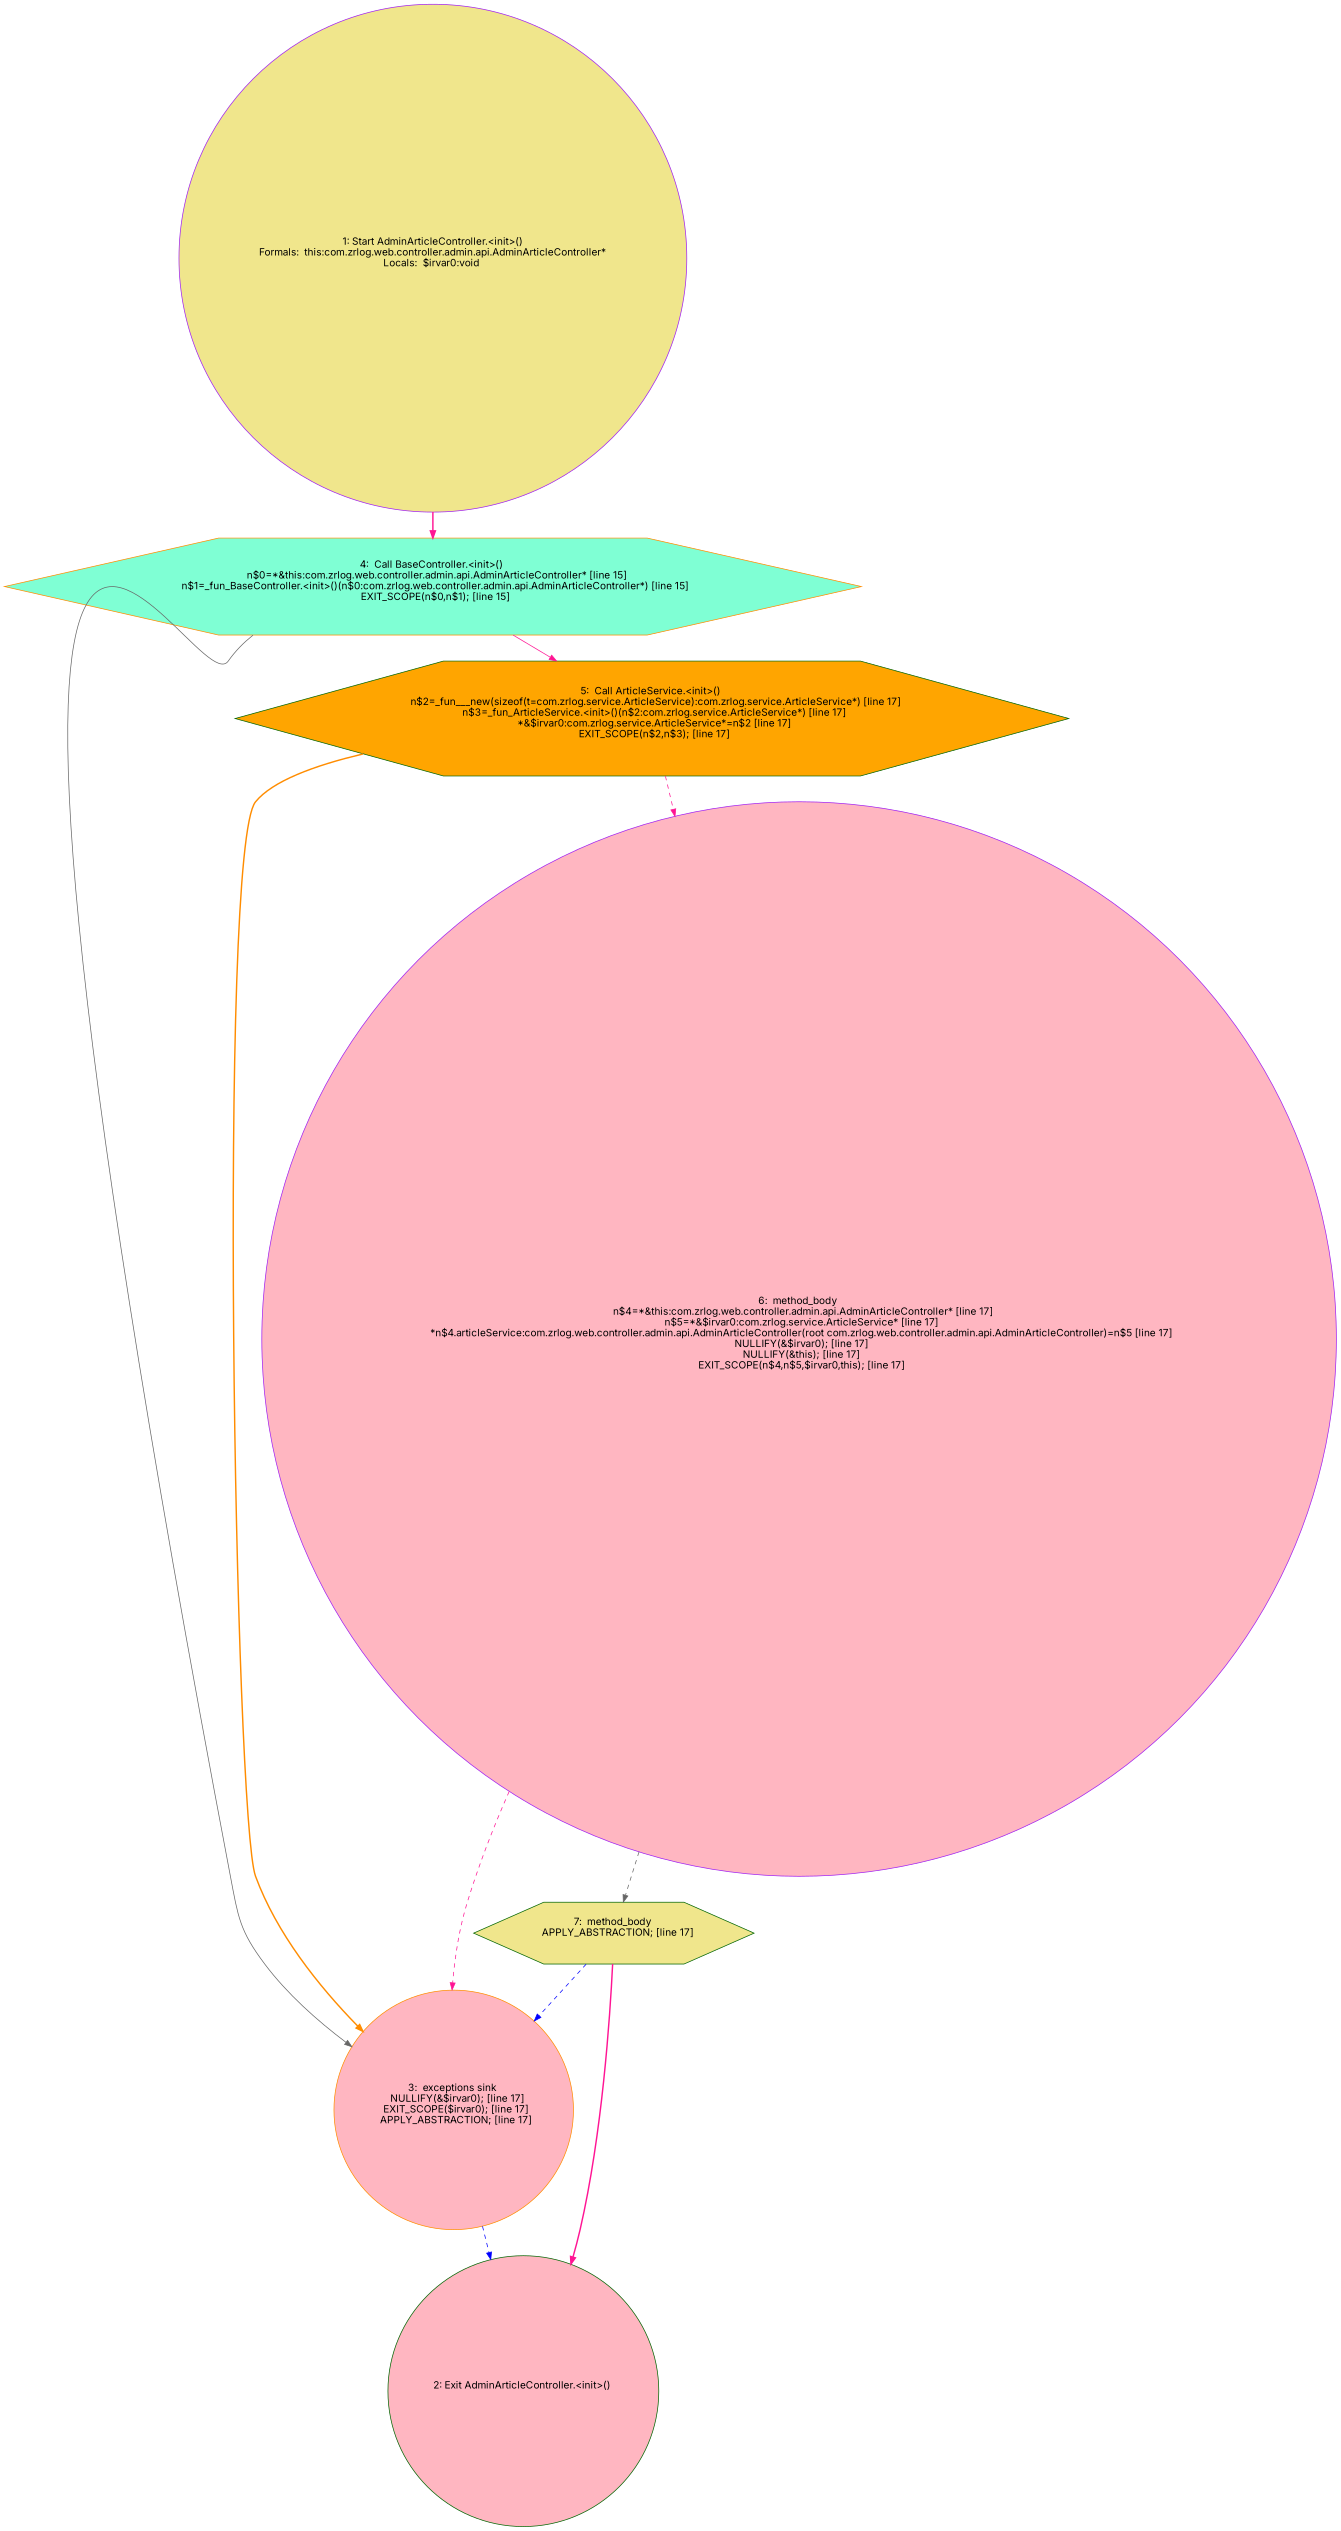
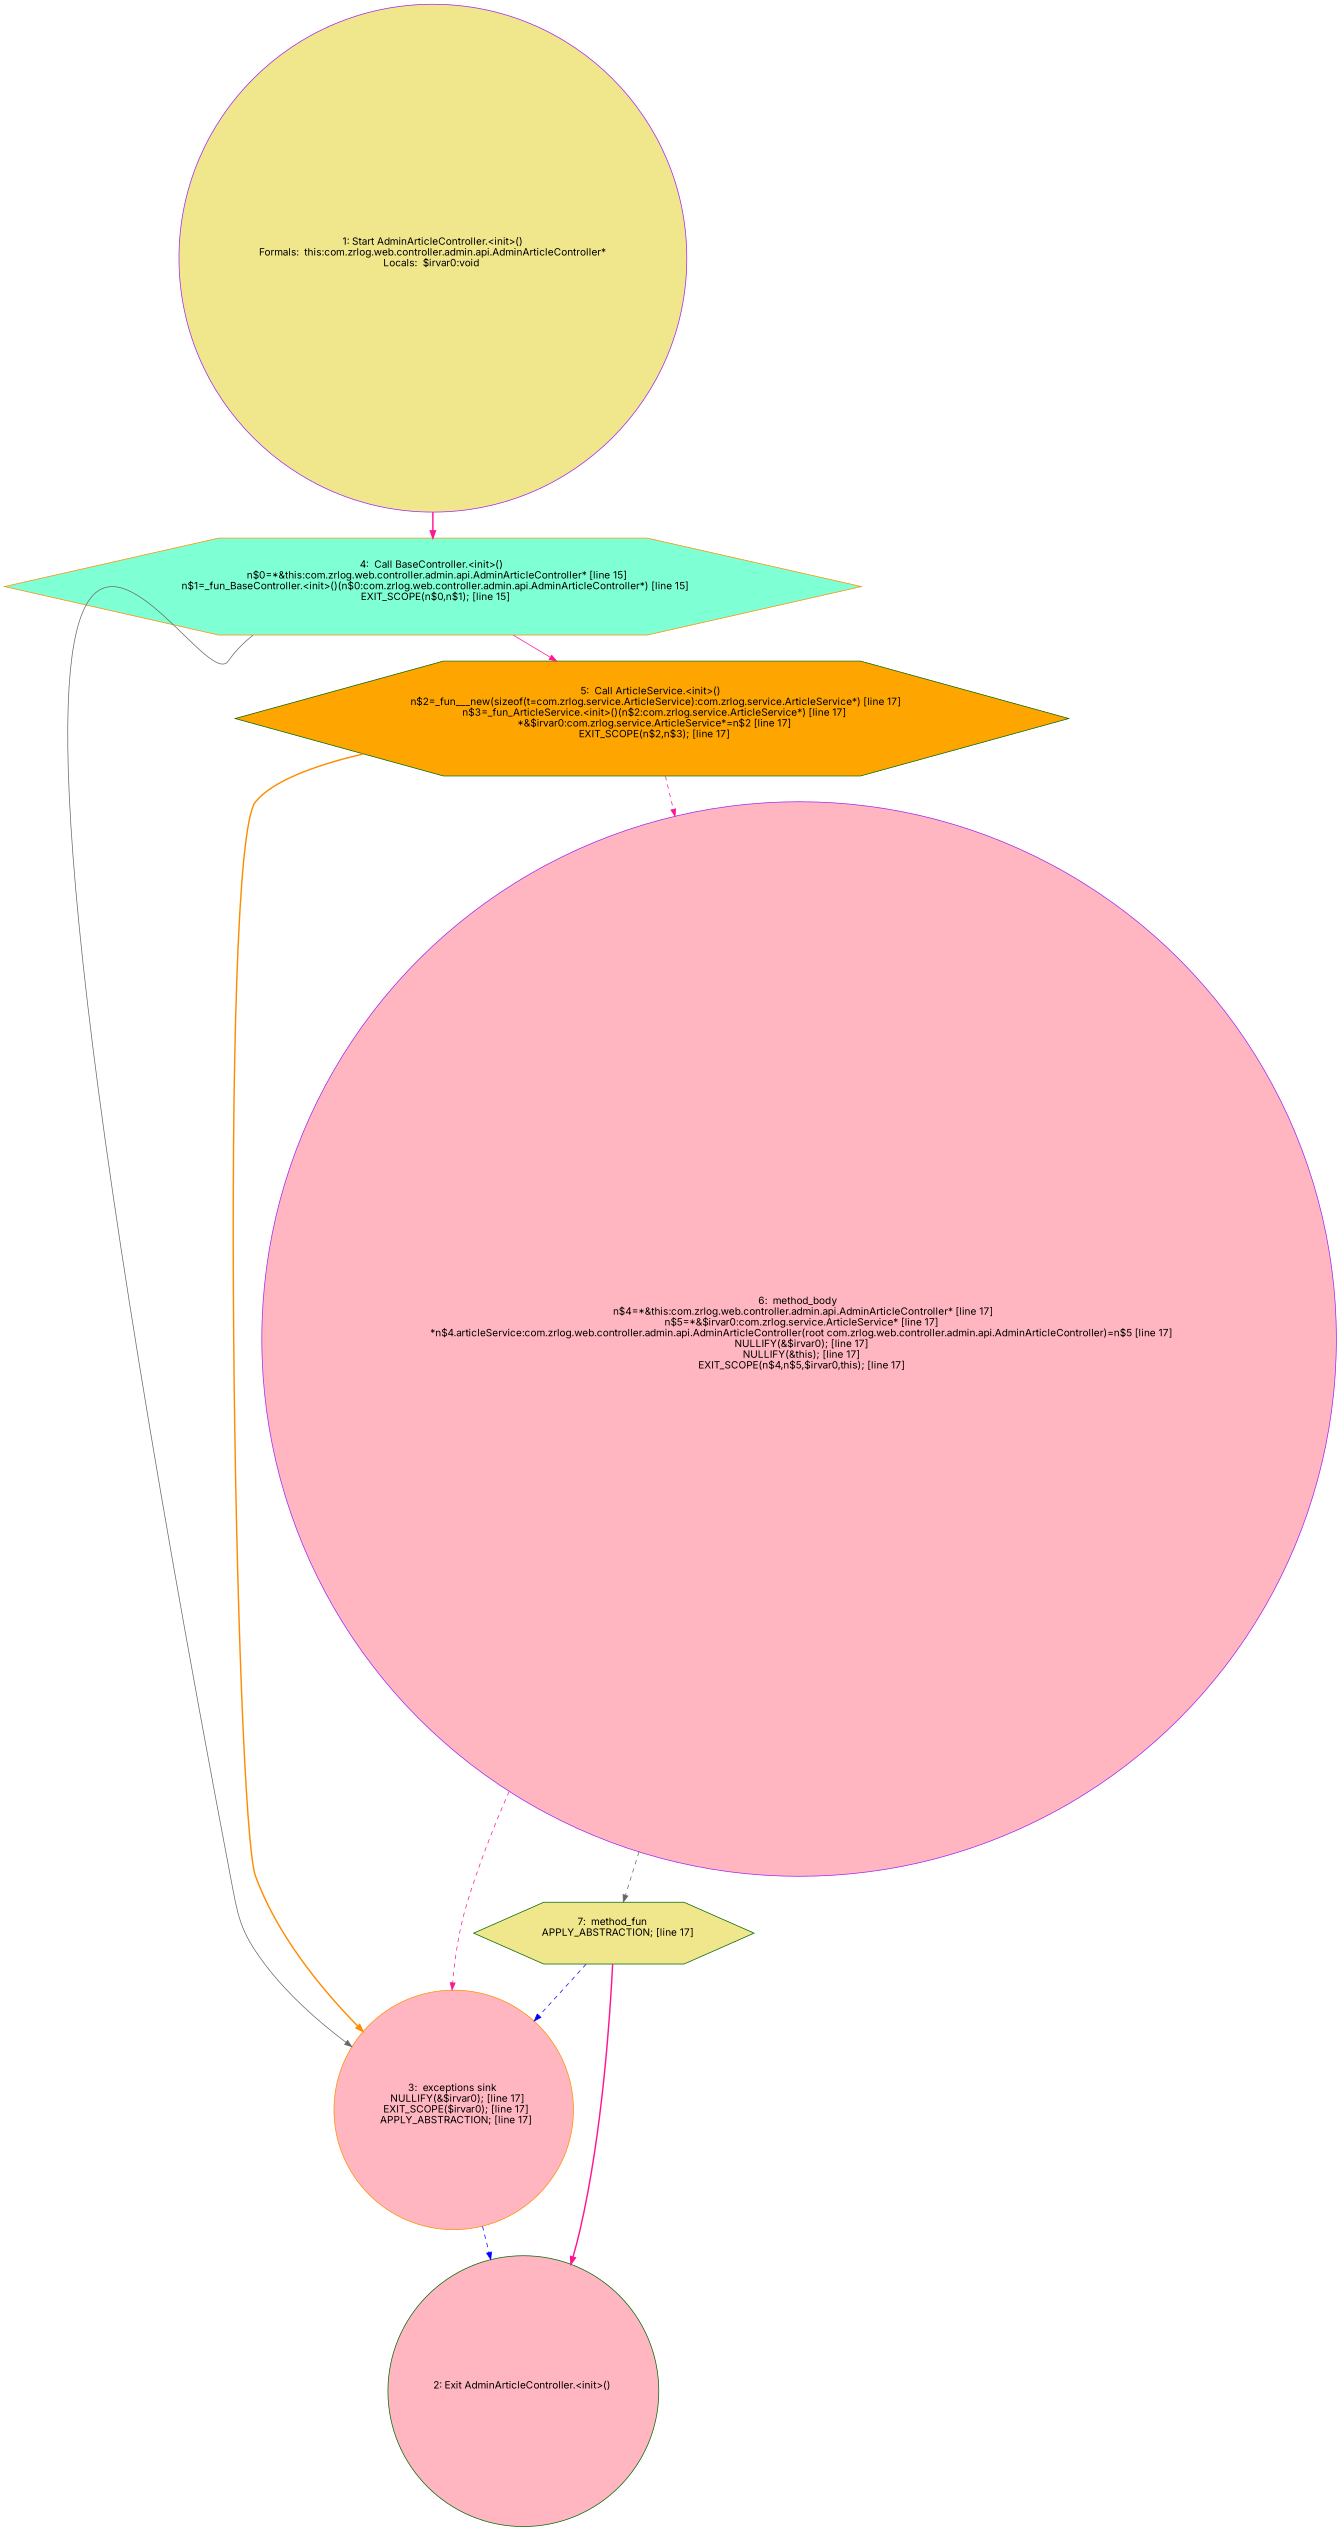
(614, 1933) -> (614, 1933)
